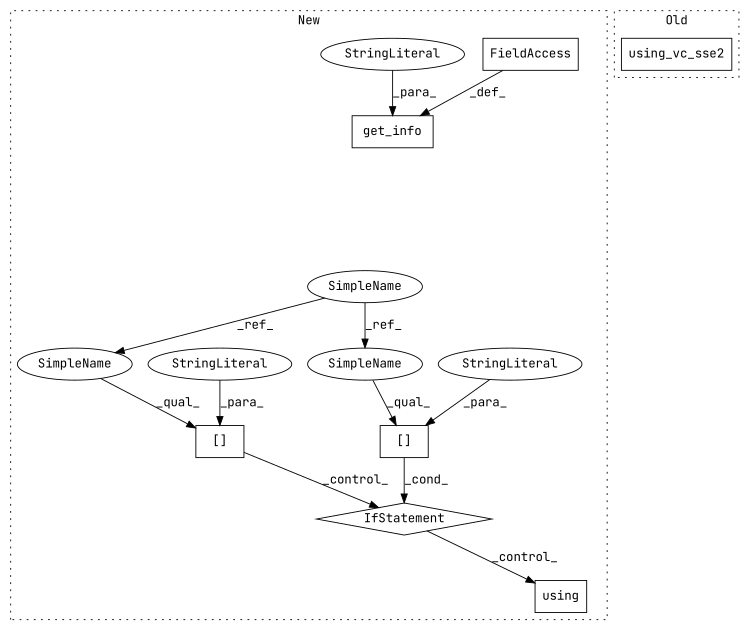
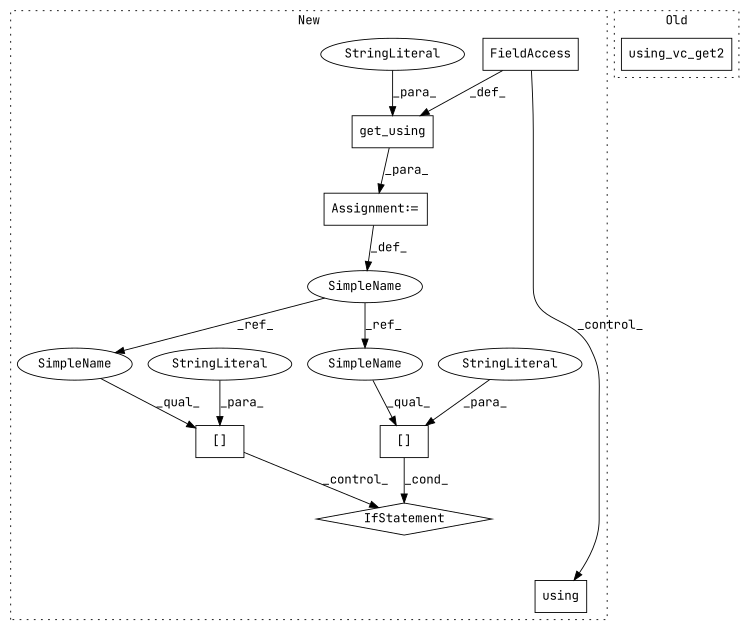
(677, 54) -> (677, 54)
(393, 132) -> (393, 132)
none -> (376, 209)
(477, 555) -> (564, 323)
